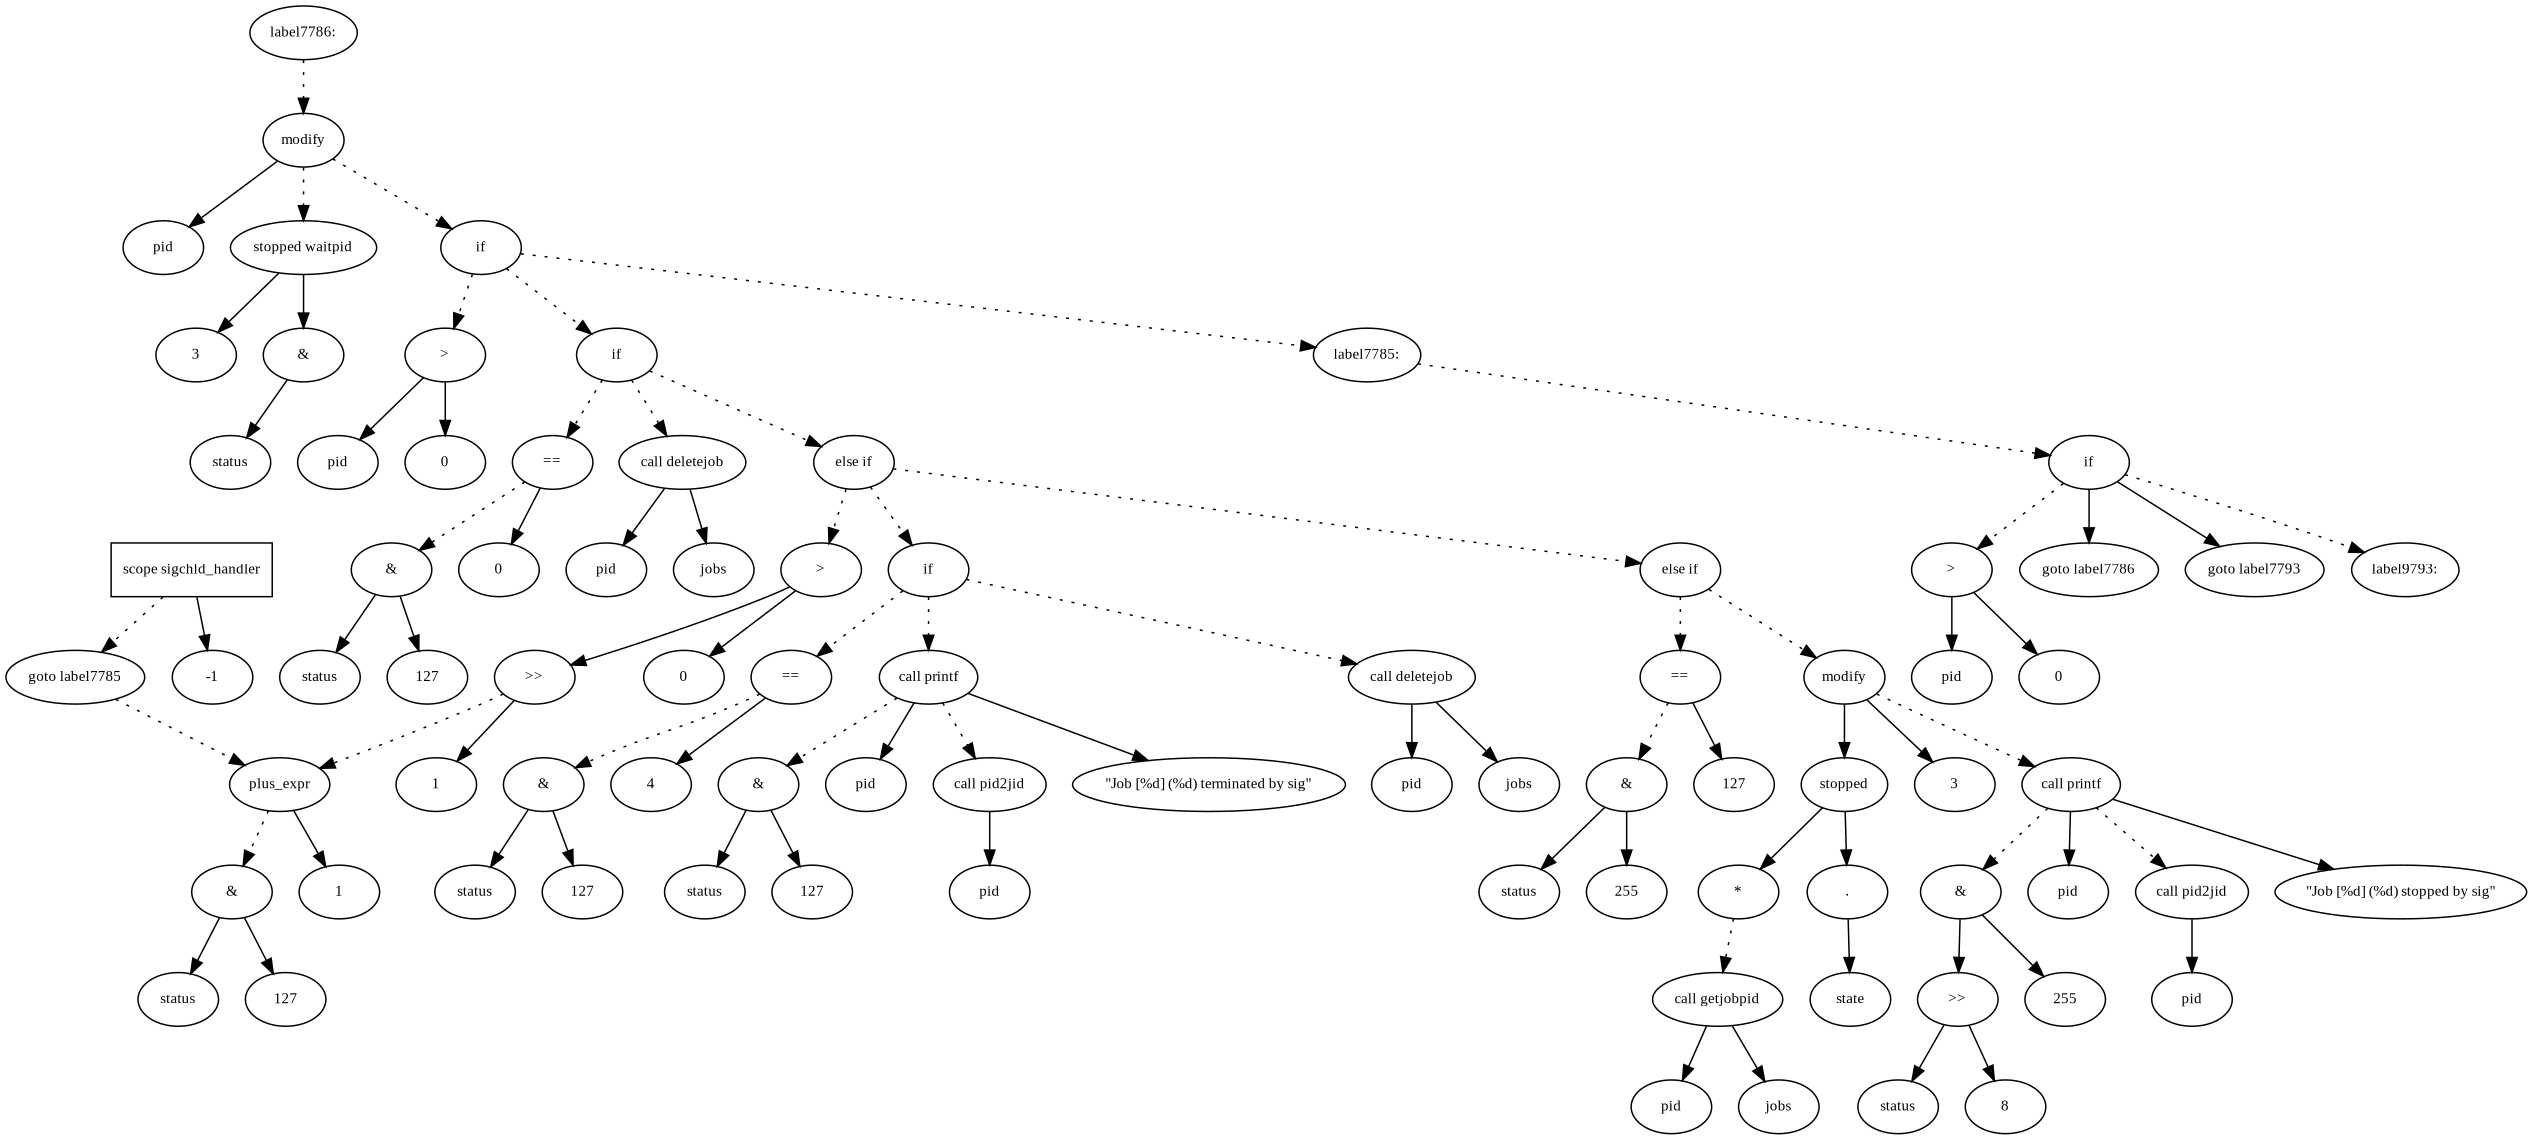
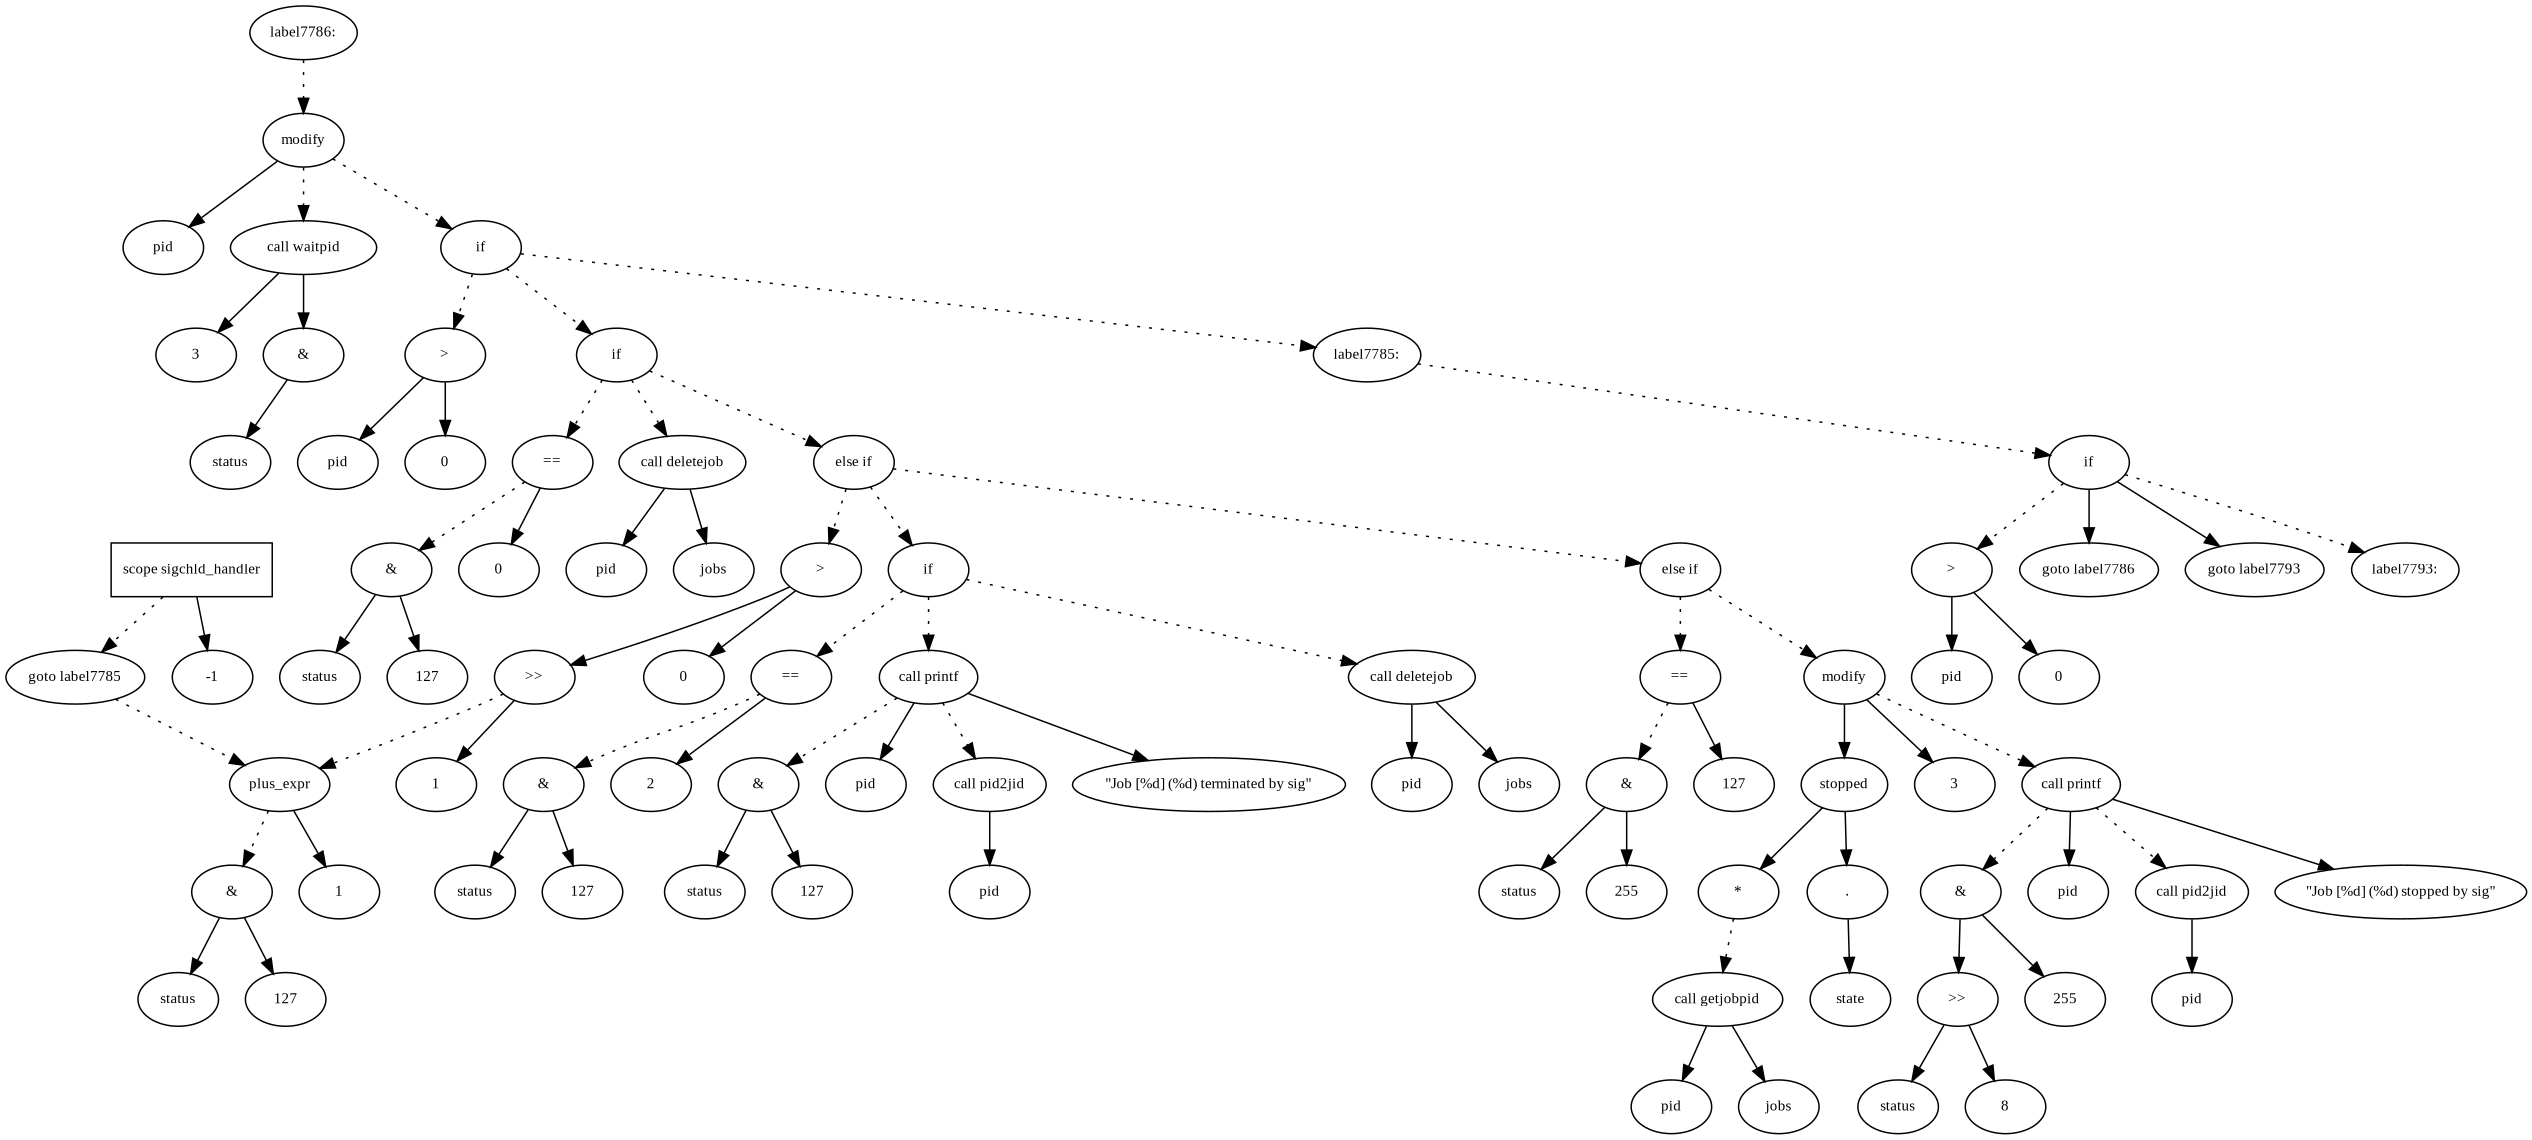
(304, 248) -> (304, 248)
(2405, 570) -> (2405, 570)
(651, 785) -> (651, 785)
